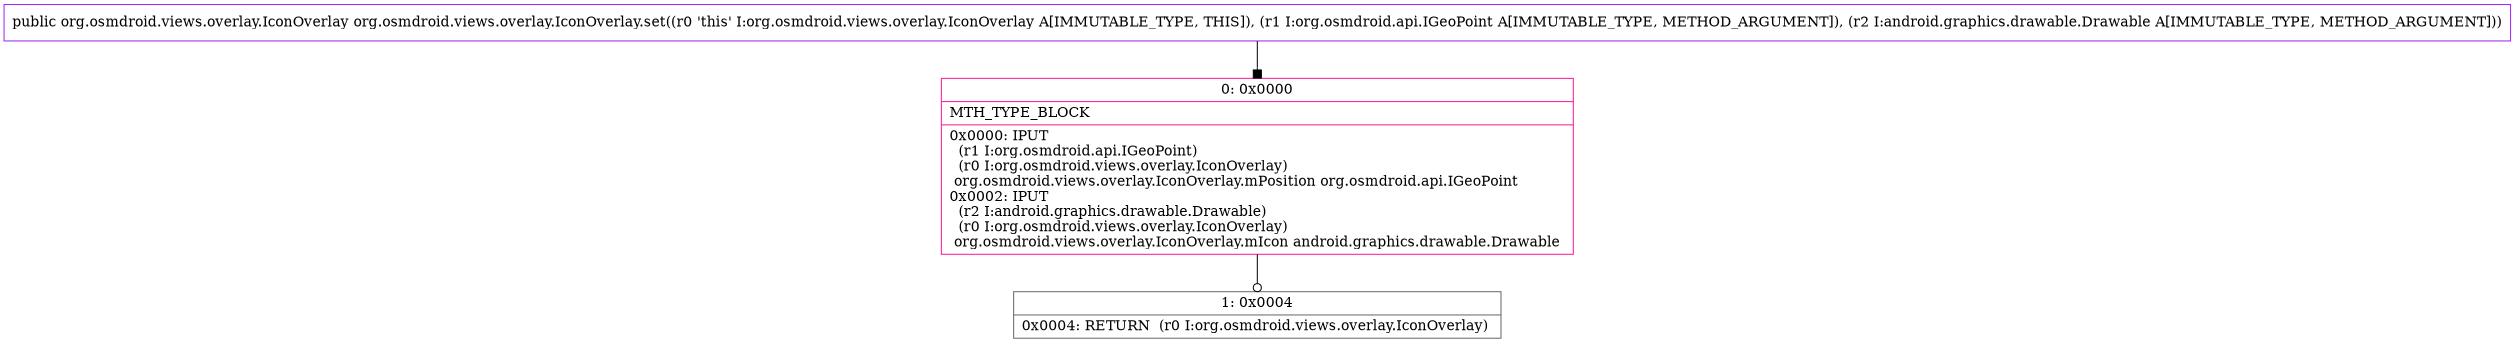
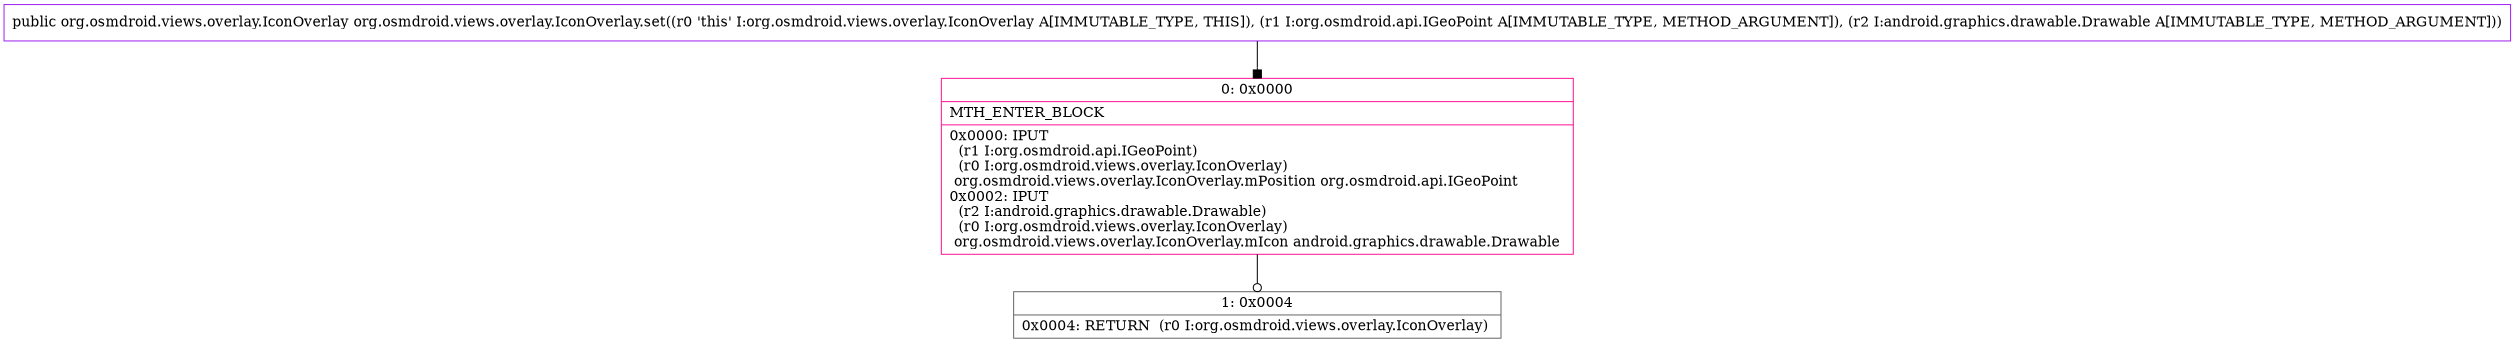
(1020, 113) -> (1027, 113)
